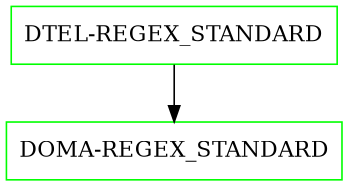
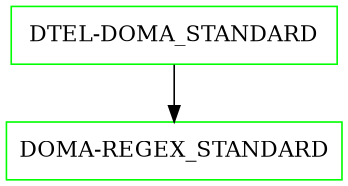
(174, 35) -> (174, 35)
